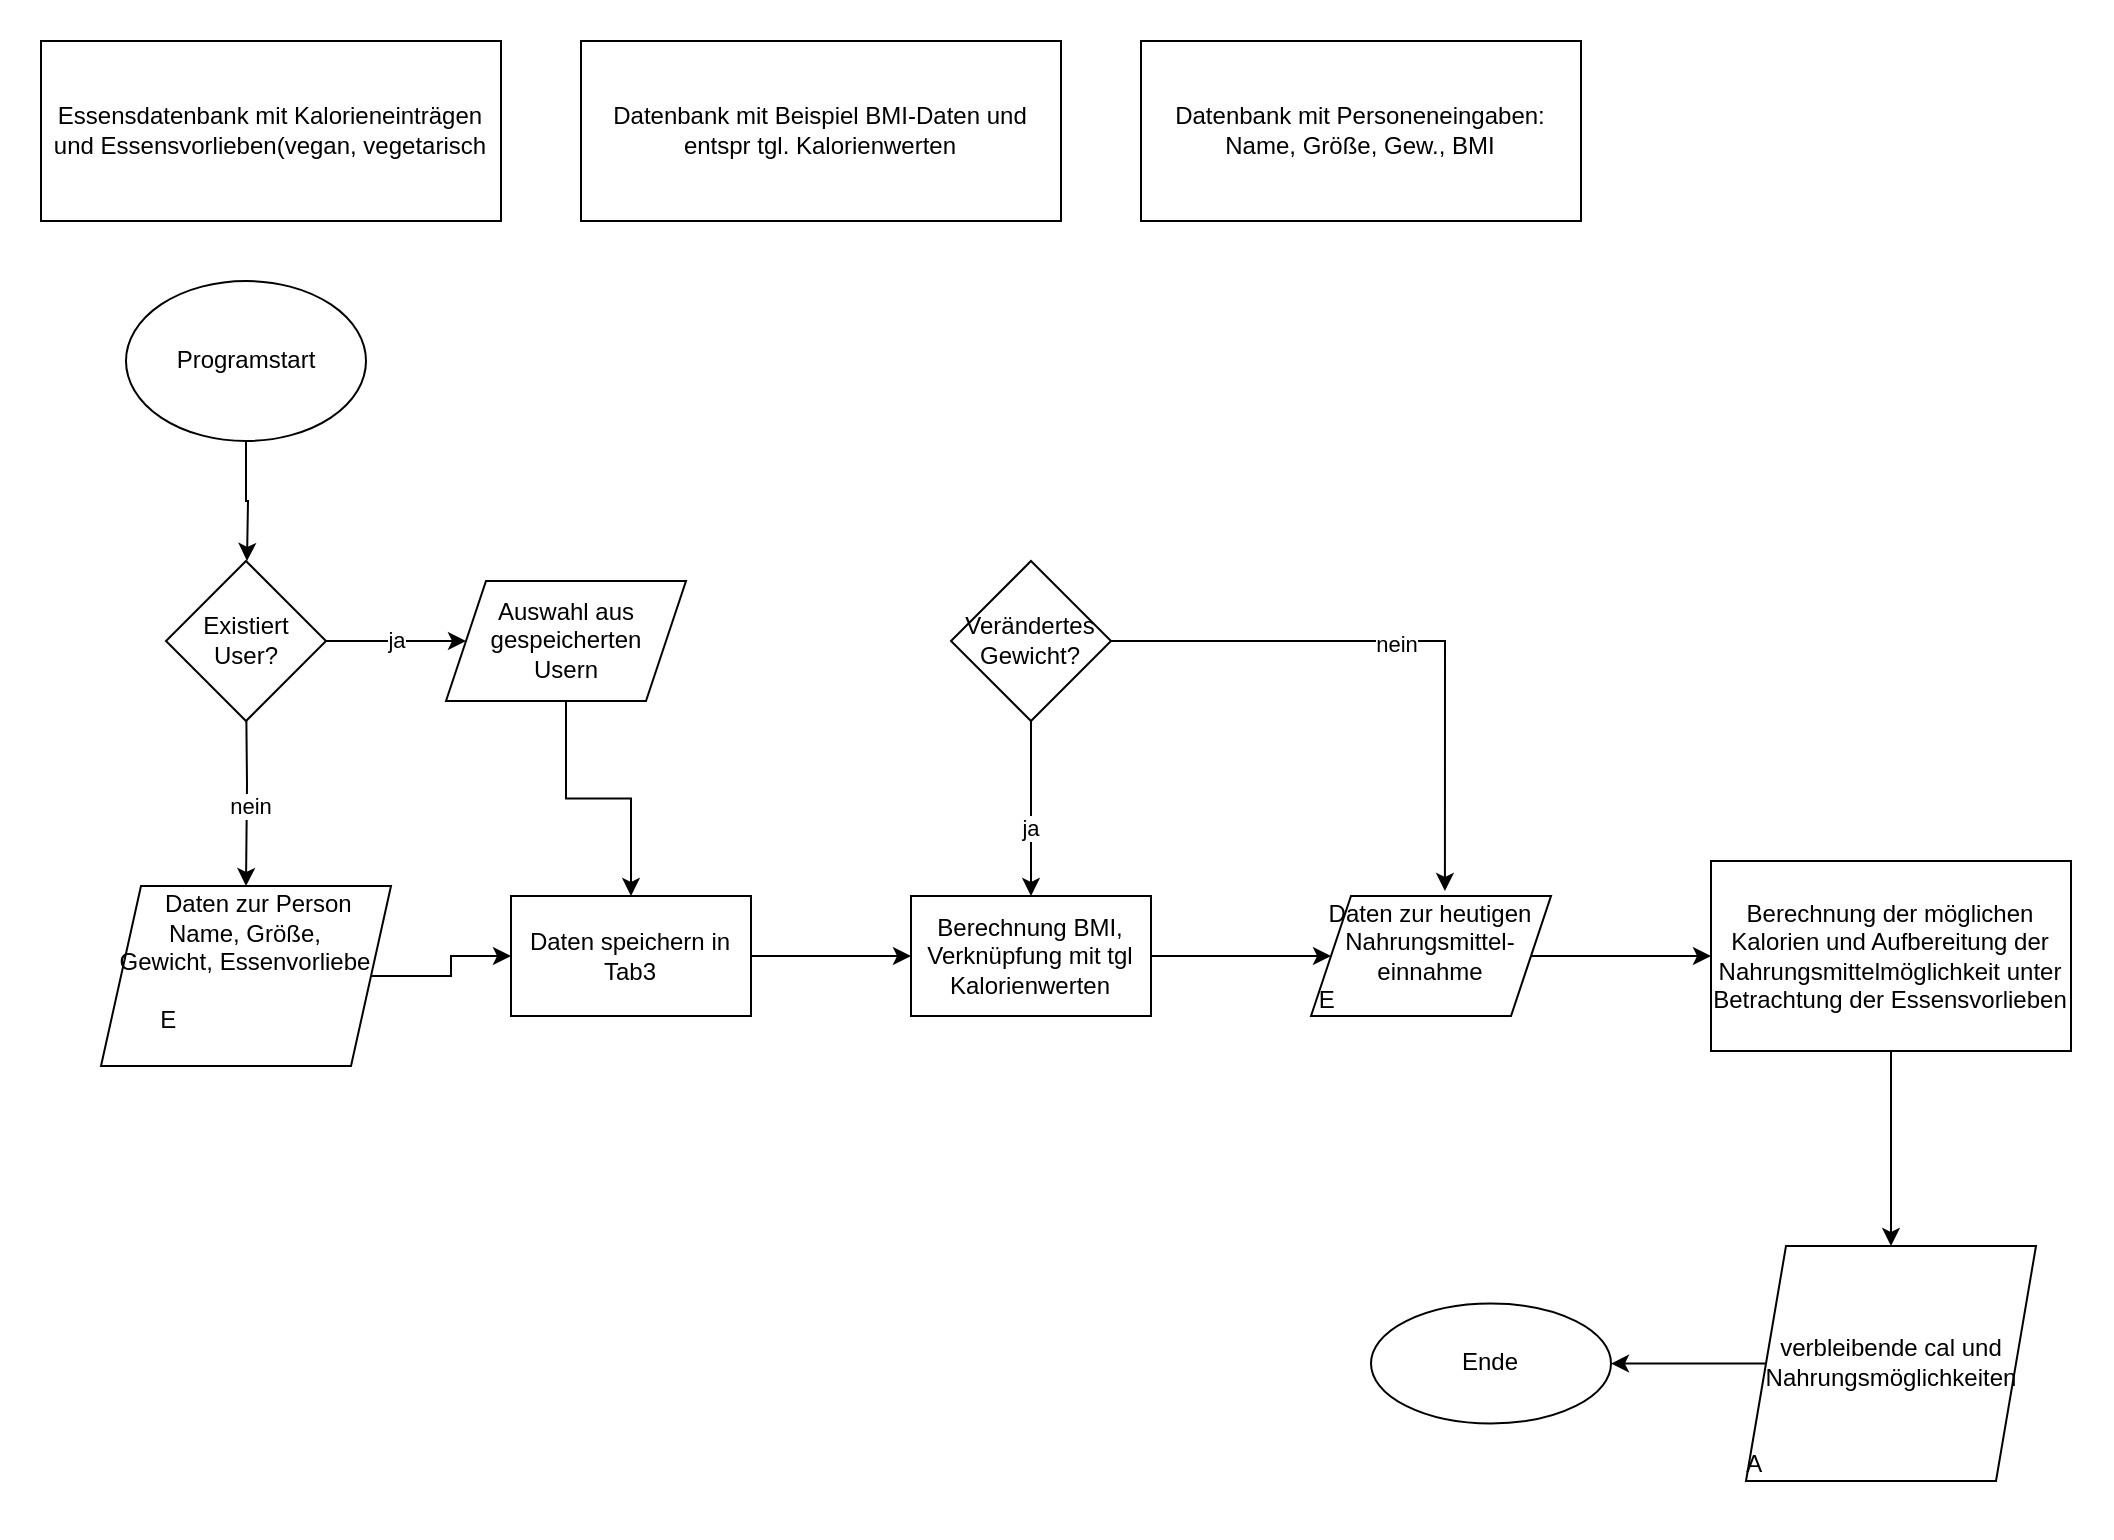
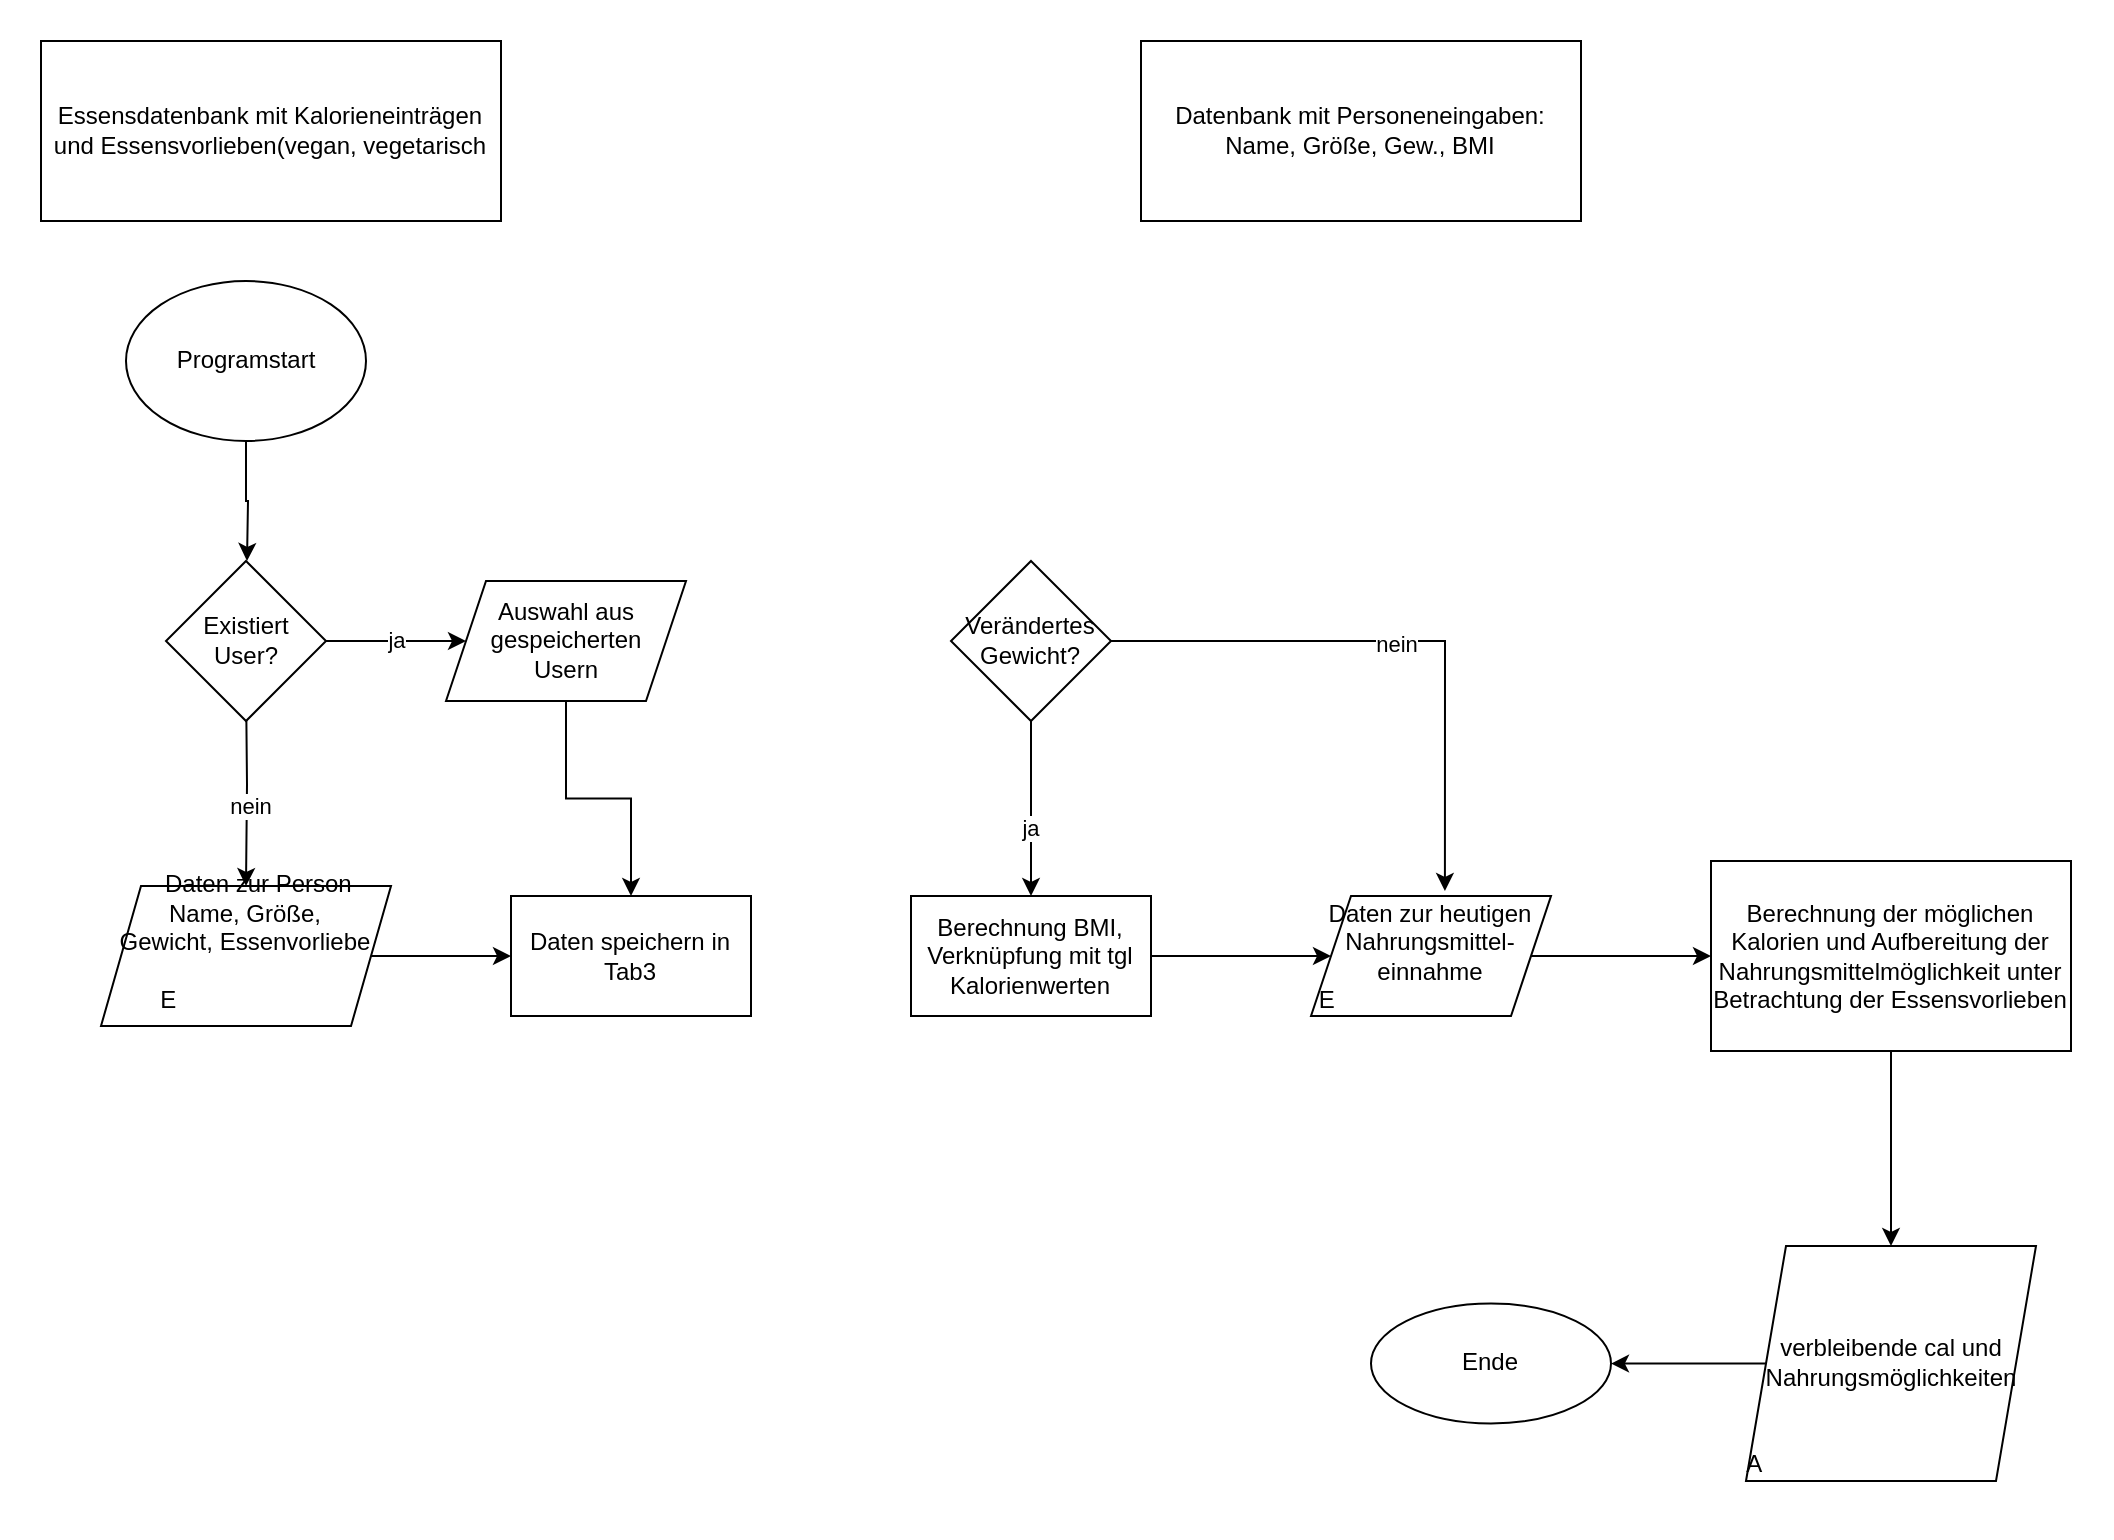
(821, 131) -> none
(824, 956) -> none
(246, 976) -> (246, 956)
